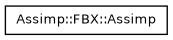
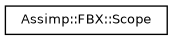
(86, 20) -> (86, 20)
